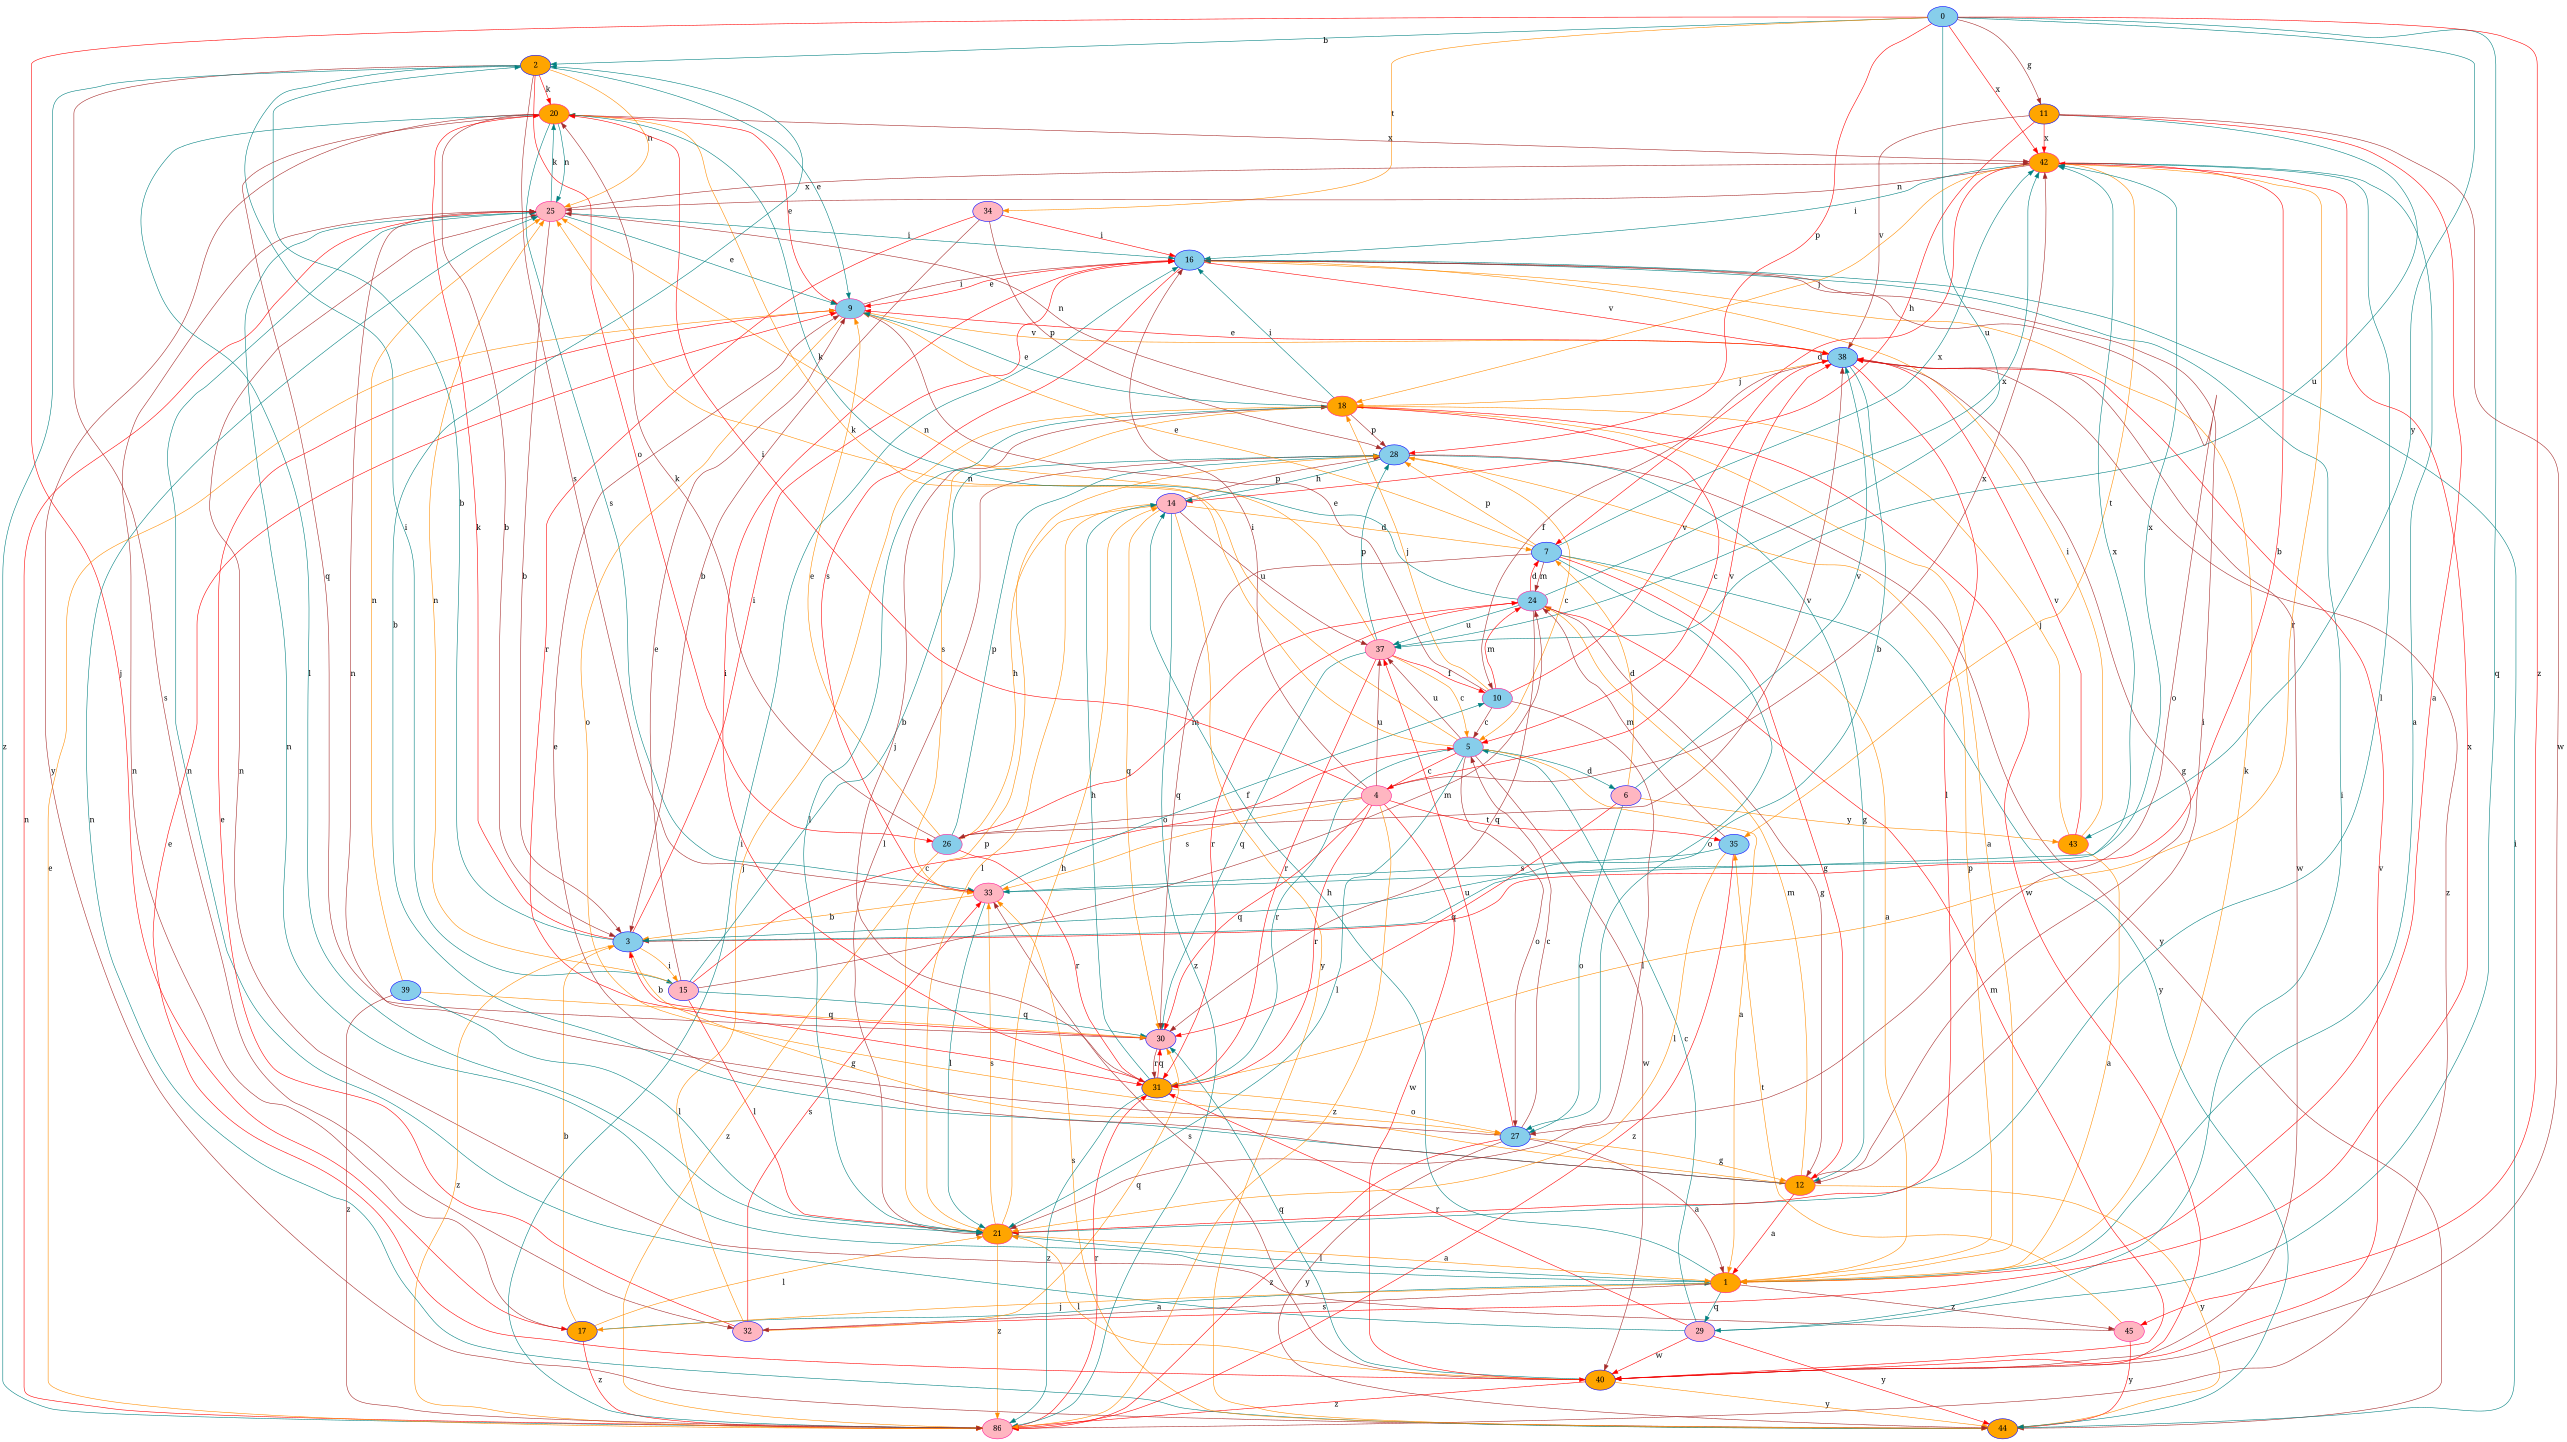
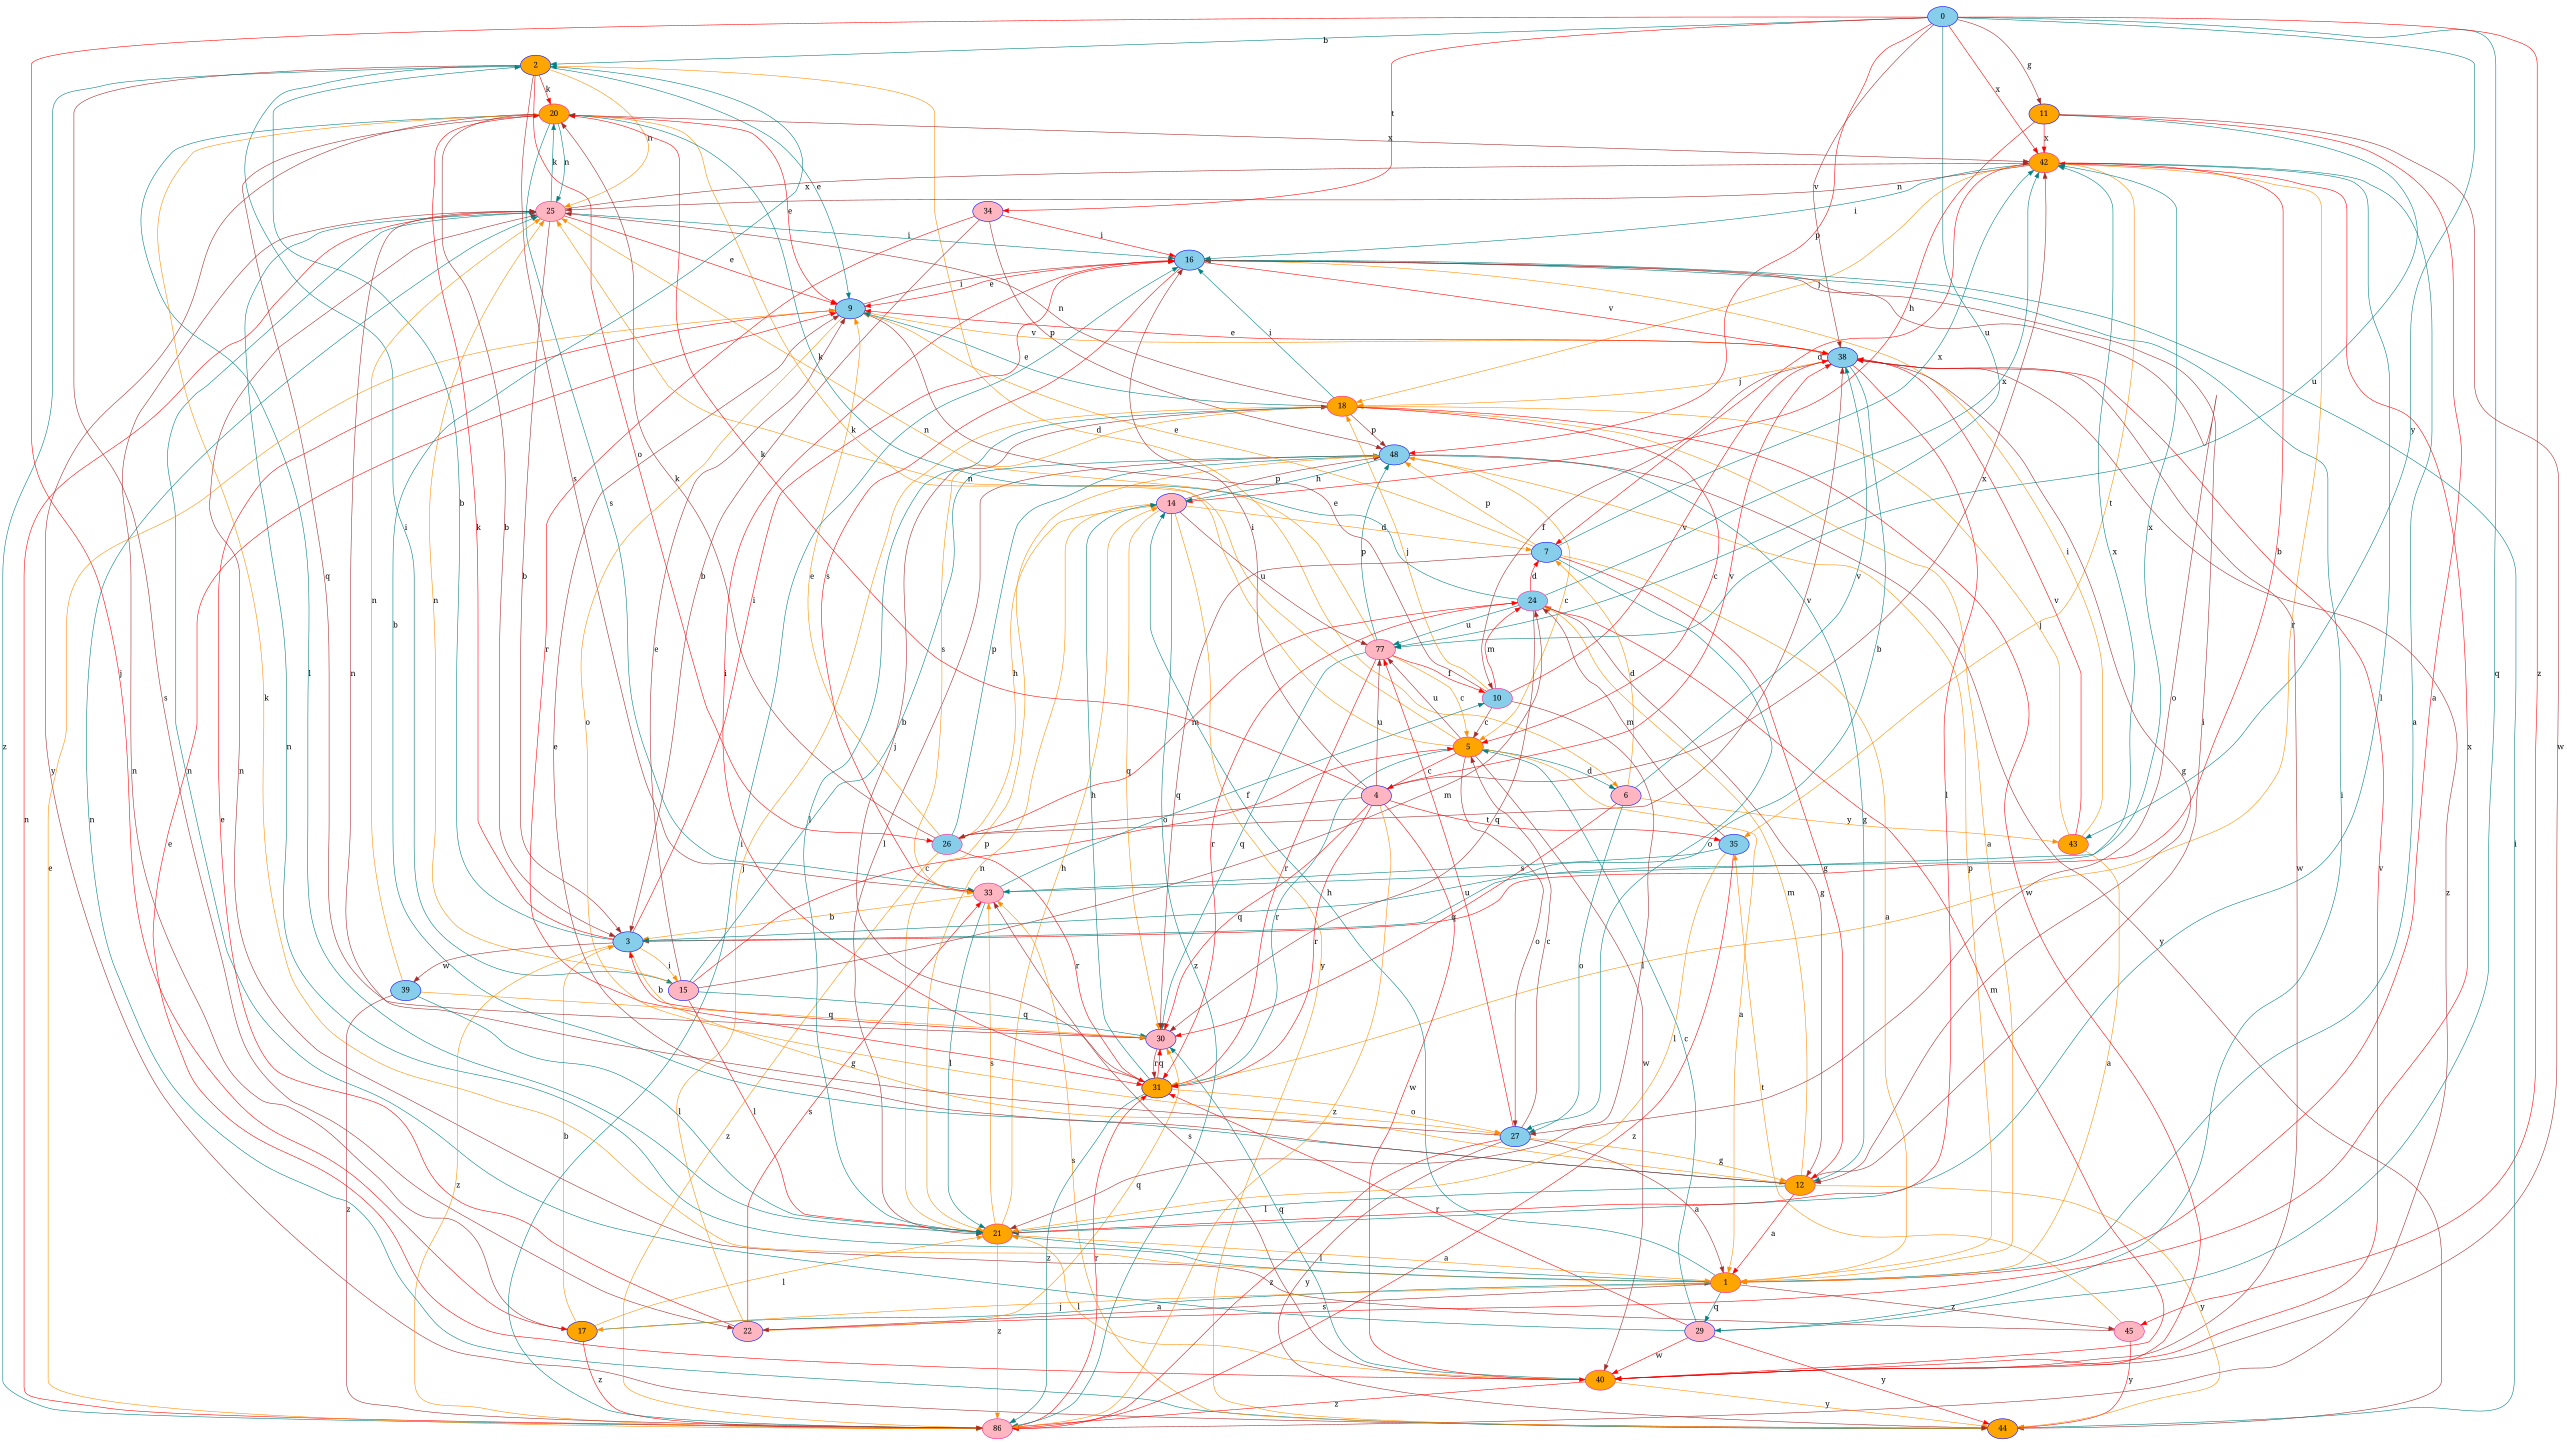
(1415, 54) -> (1415, 54)
(1879, 174) -> (1818, 173)
(698, 259) -> (698, 259)
(850, 309) -> (850, 309)
none -> (1031, 413)
(763, 455) -> (763, 455)
(1394, 455) -> (1394, 455)
(2240, 512) -> (408, 1075)
(1540, 574) -> none
(1380, 650) -> (1380, 650)
(1468, 747) -> (1468, 747)
(1376, 796) -> (1376, 796)
(1183, 835) -> none
(983, 869) -> (983, 869)
(2128, 933) -> none
none -> (503, 951)
(1315, 1027) -> (1420, 1197)
(748, 1331) -> (748, 1331)
(1600, 1380) -> (1600, 1380)
